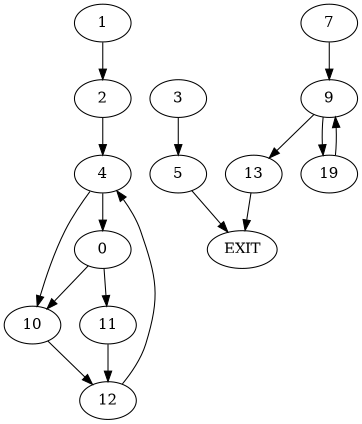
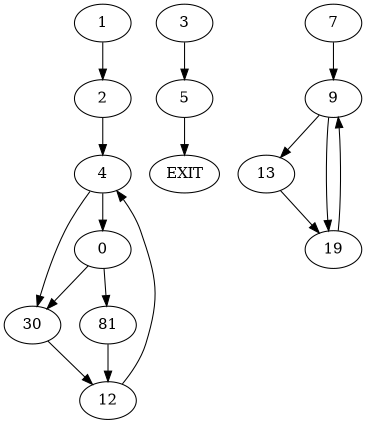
(249, 206) -> (296, 208)
(33, 325) -> (33, 325)
(108, 325) -> (108, 325)
